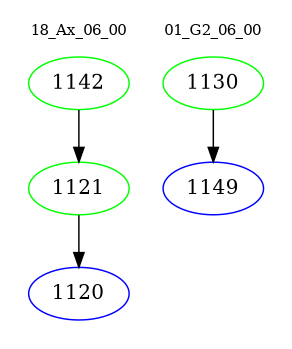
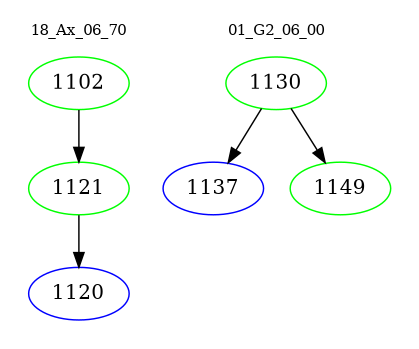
(79, 31) -> (79, 31)
(79, 83) -> (79, 83)
(213, 188) -> (340, 188)
none -> (213, 188)
